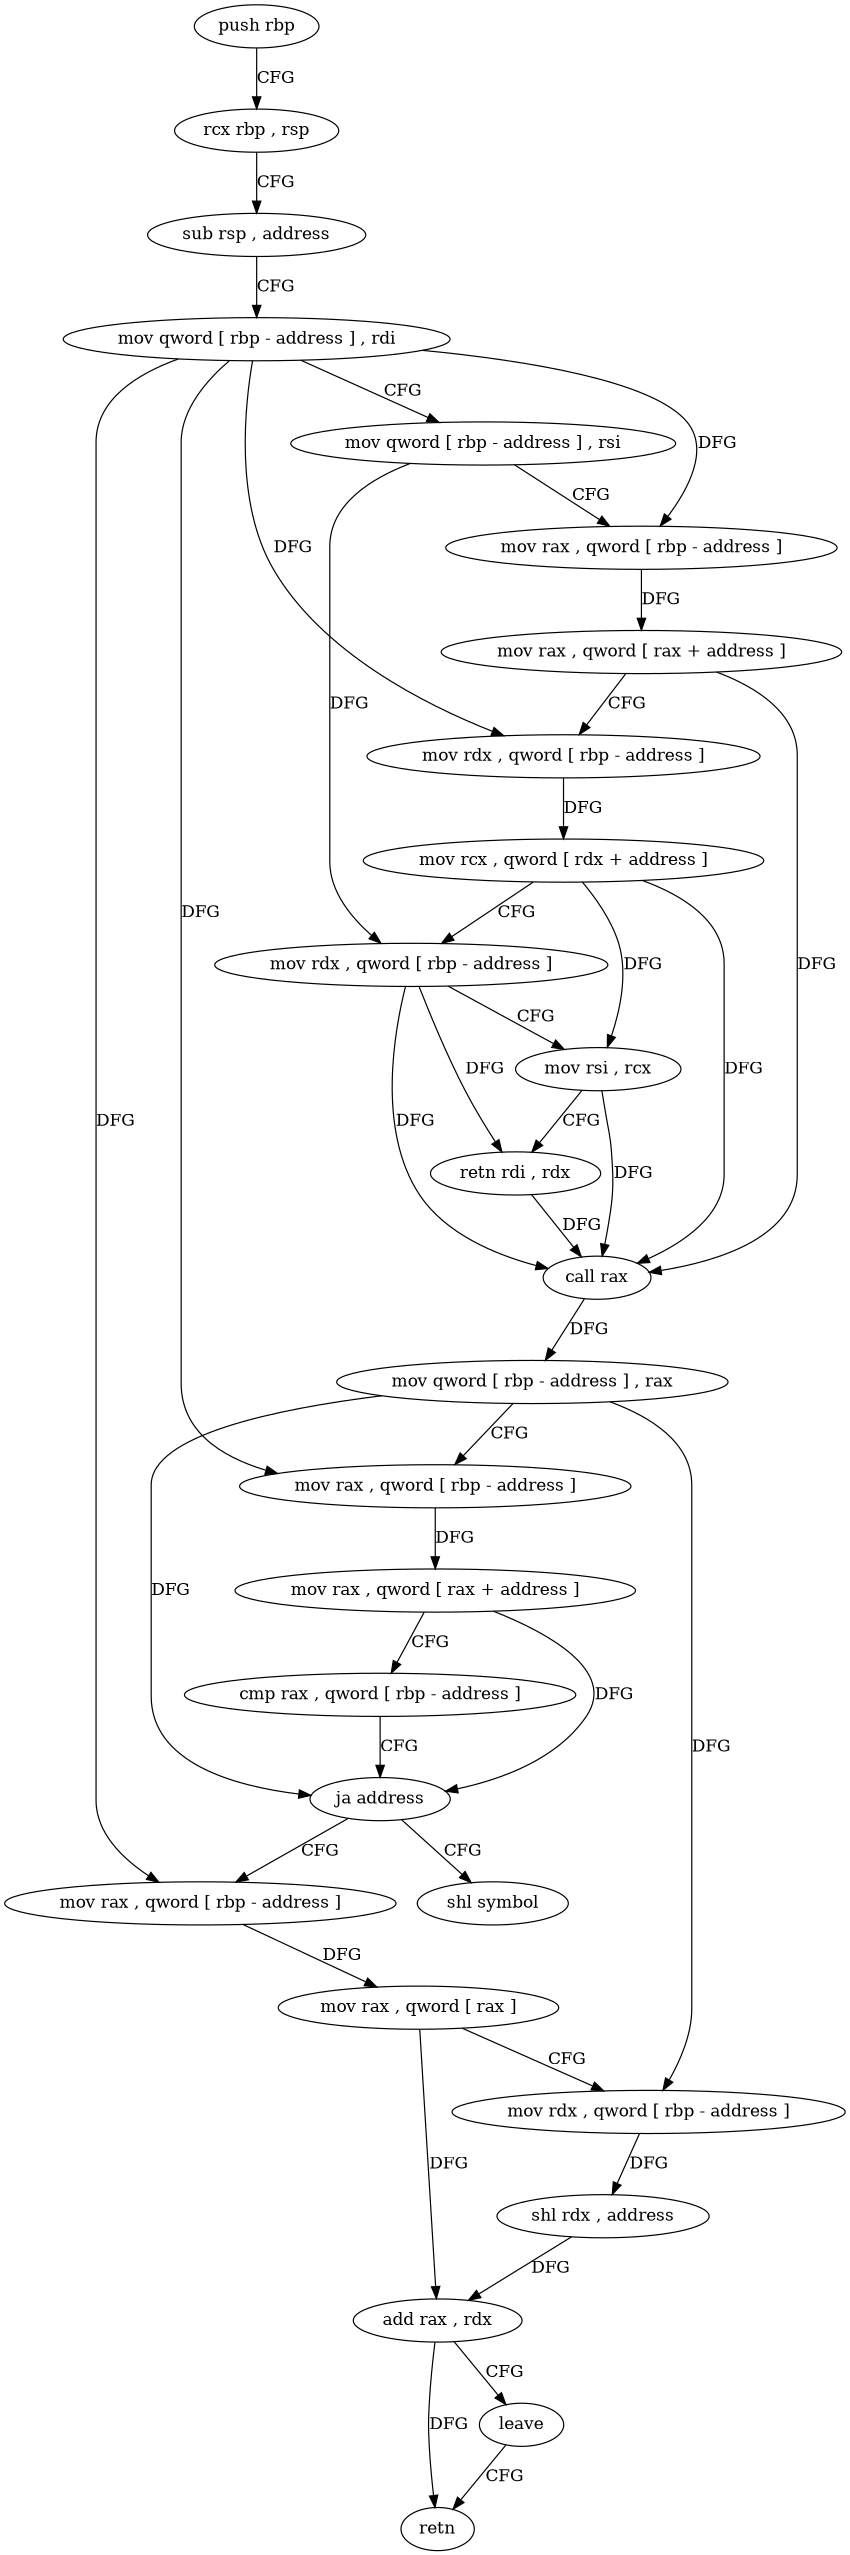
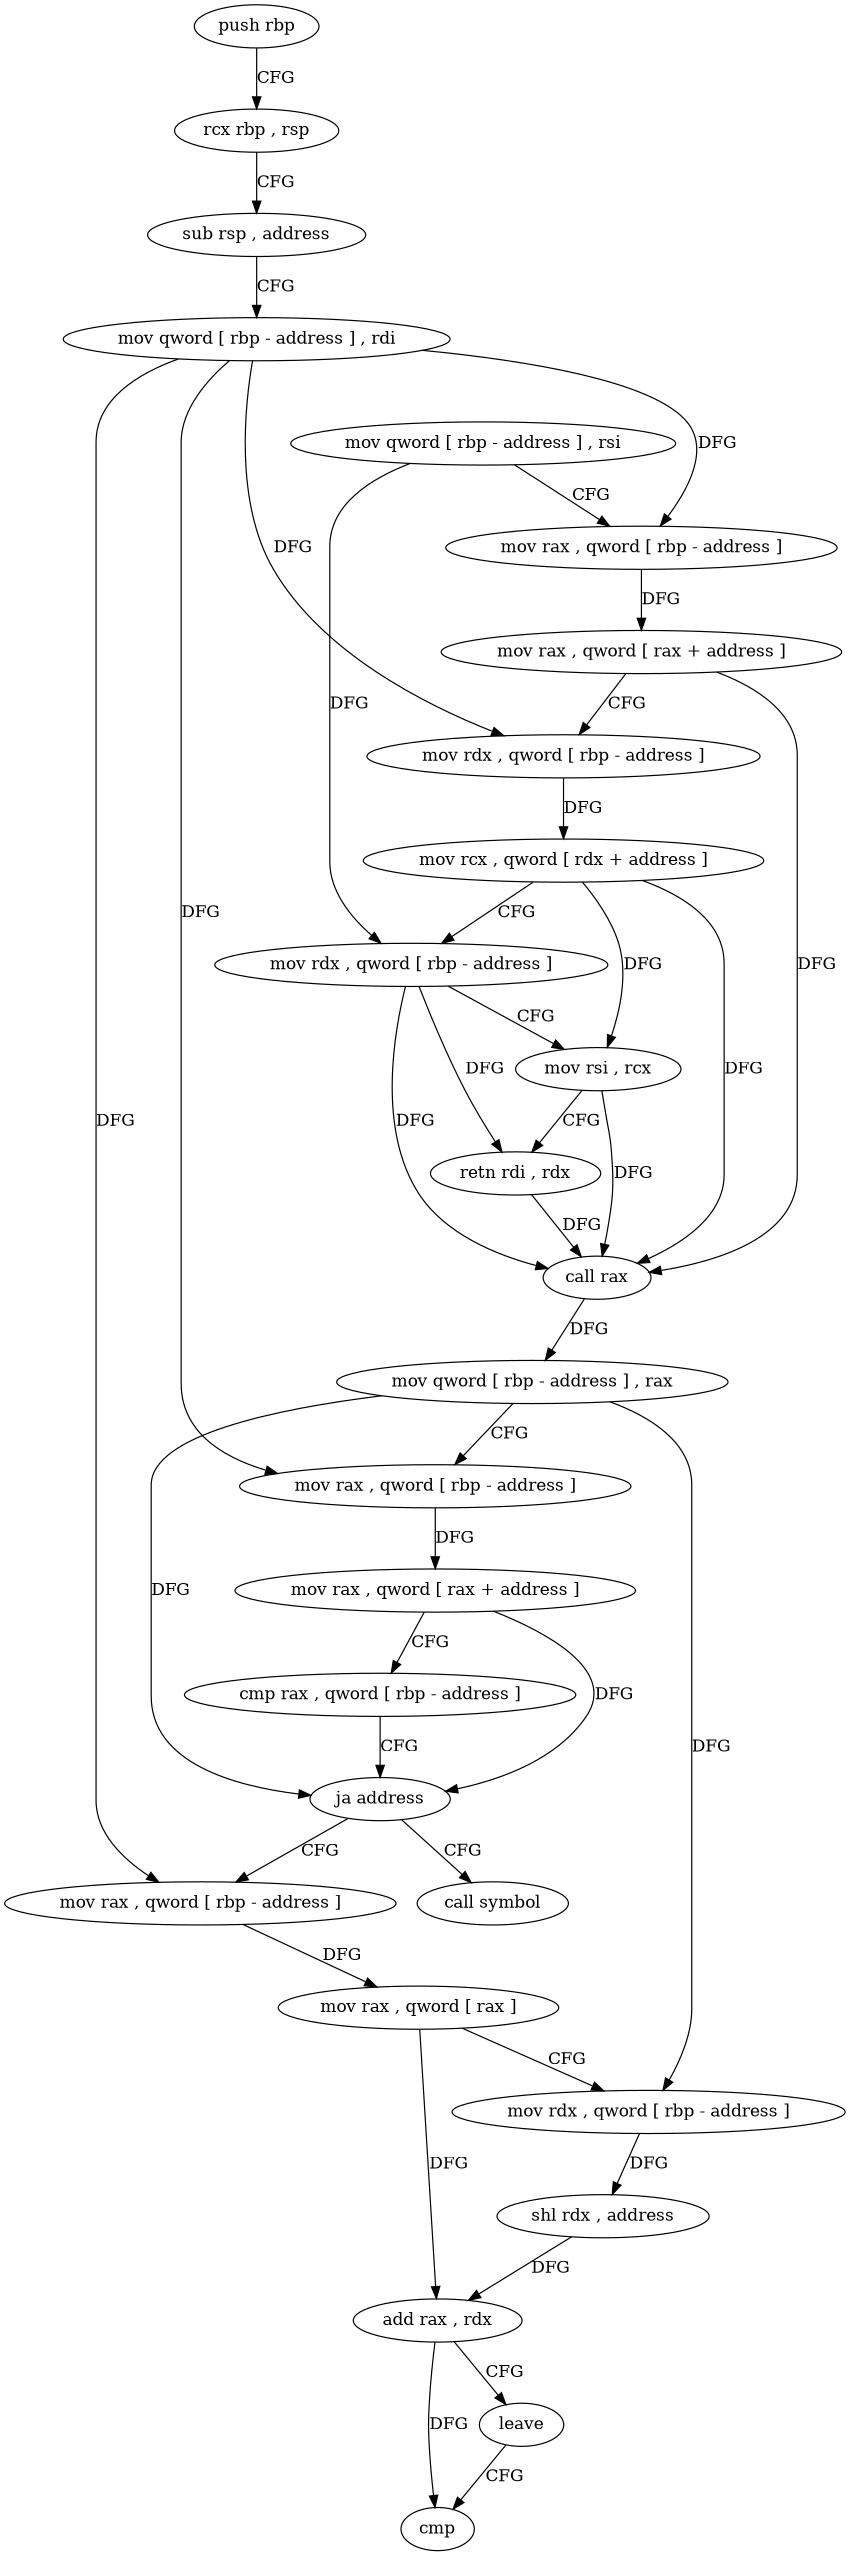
(364, 389) -> none
(493, 1903) -> (493, 1903)
(438, 2529) -> (438, 2529)
